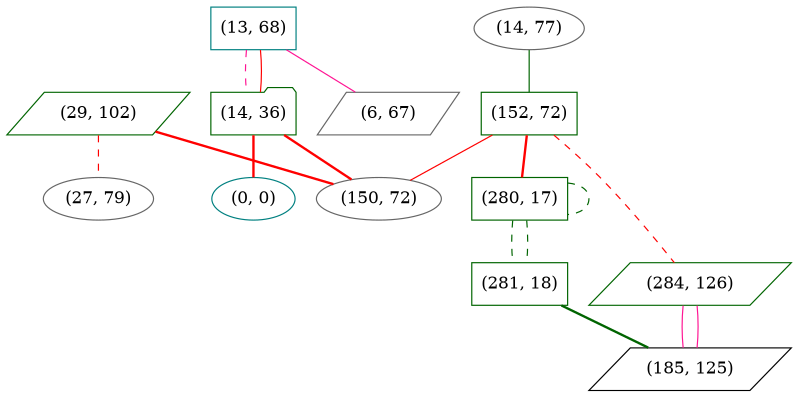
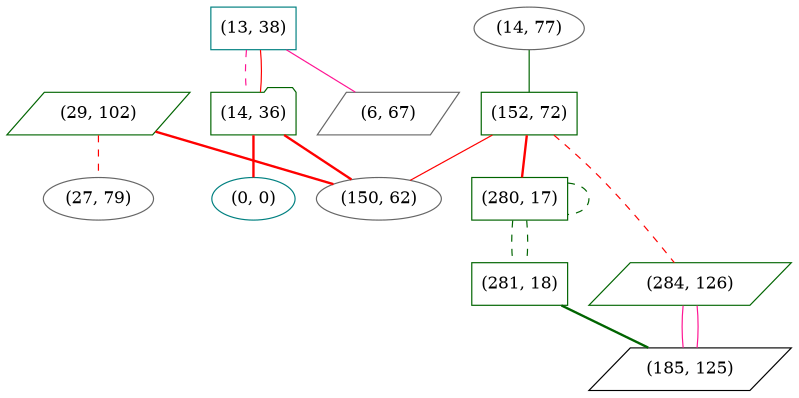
(253, 28) -> (253, 28)
(379, 199) -> (379, 199)
